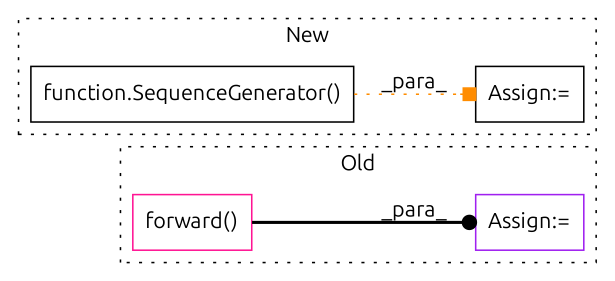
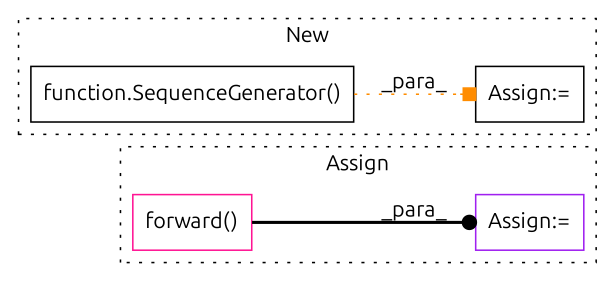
(358, 164) -> (358, 164)
